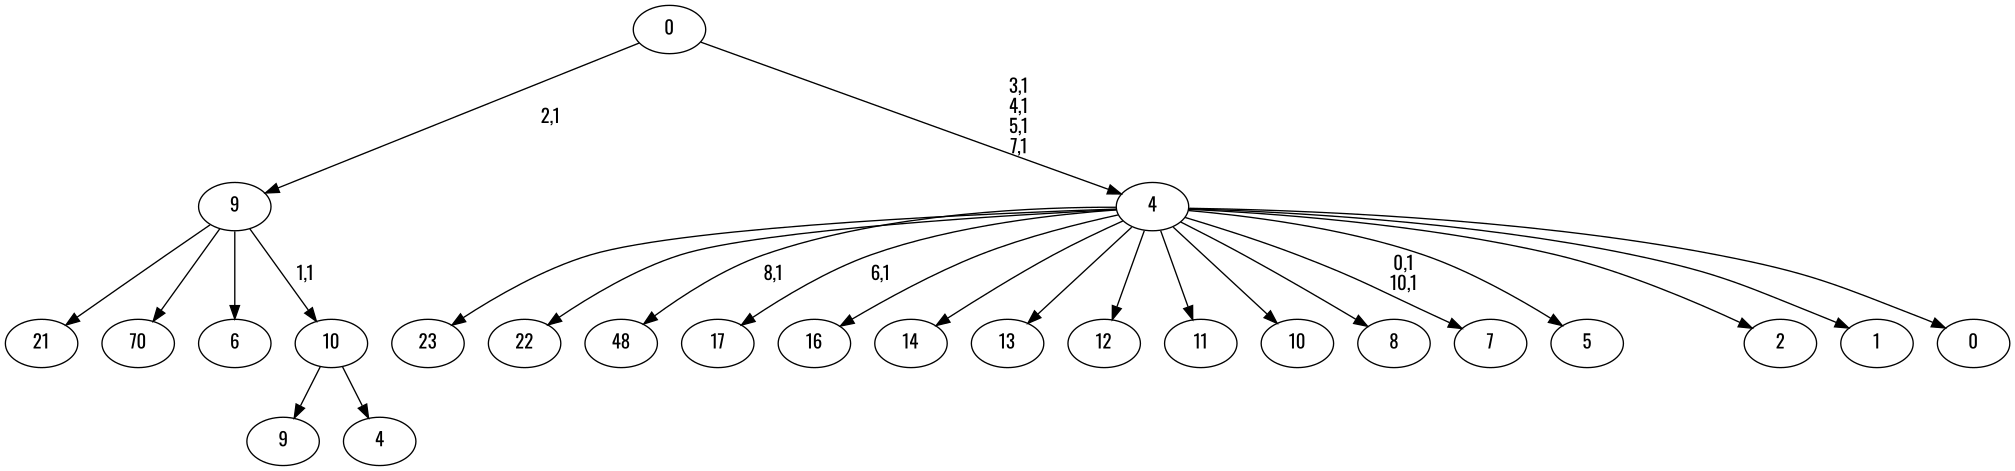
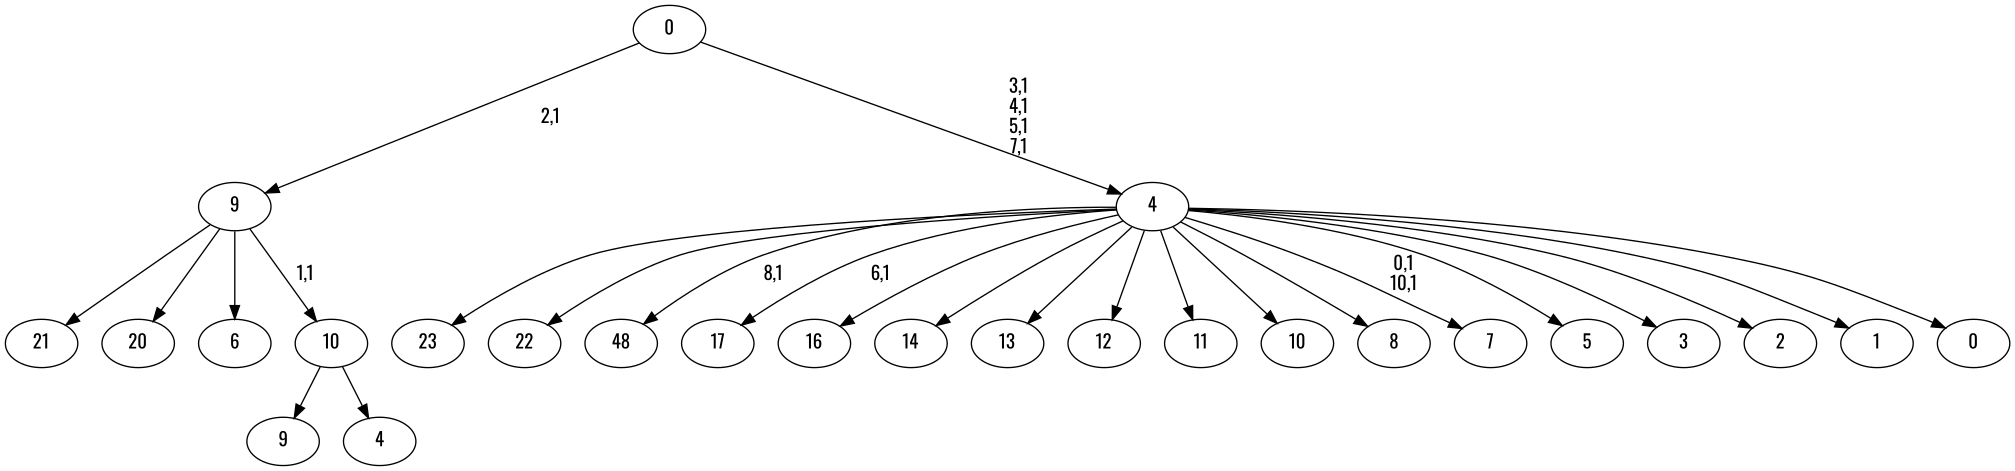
(138, 343) -> (138, 343)
none -> (1684, 343)
